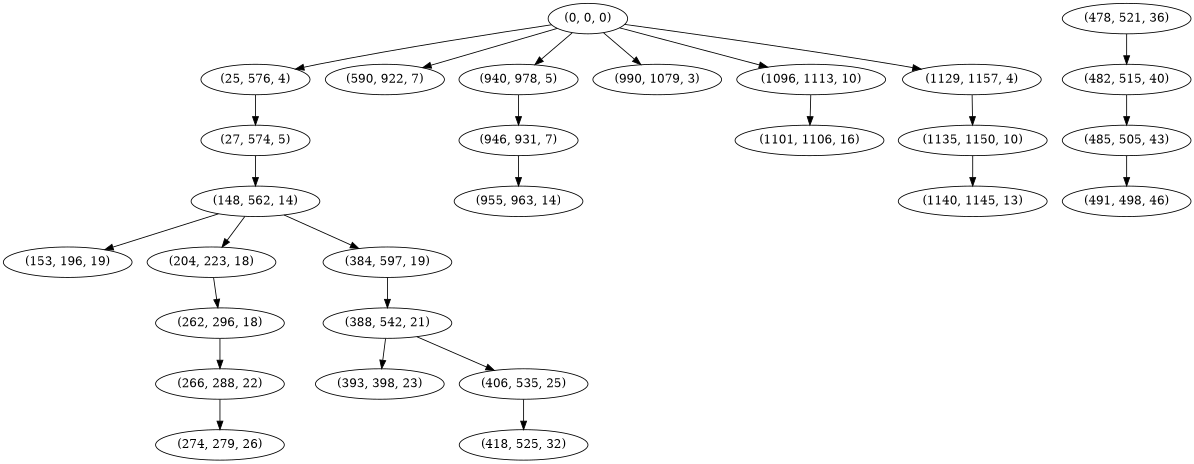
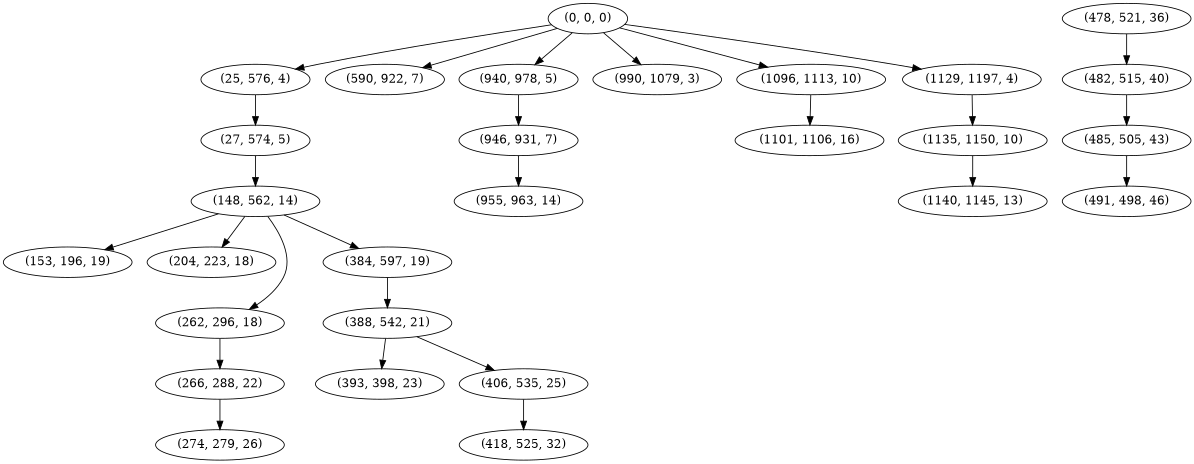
(972, 80) -> (972, 80)
(215, 289) -> (287, 264)
